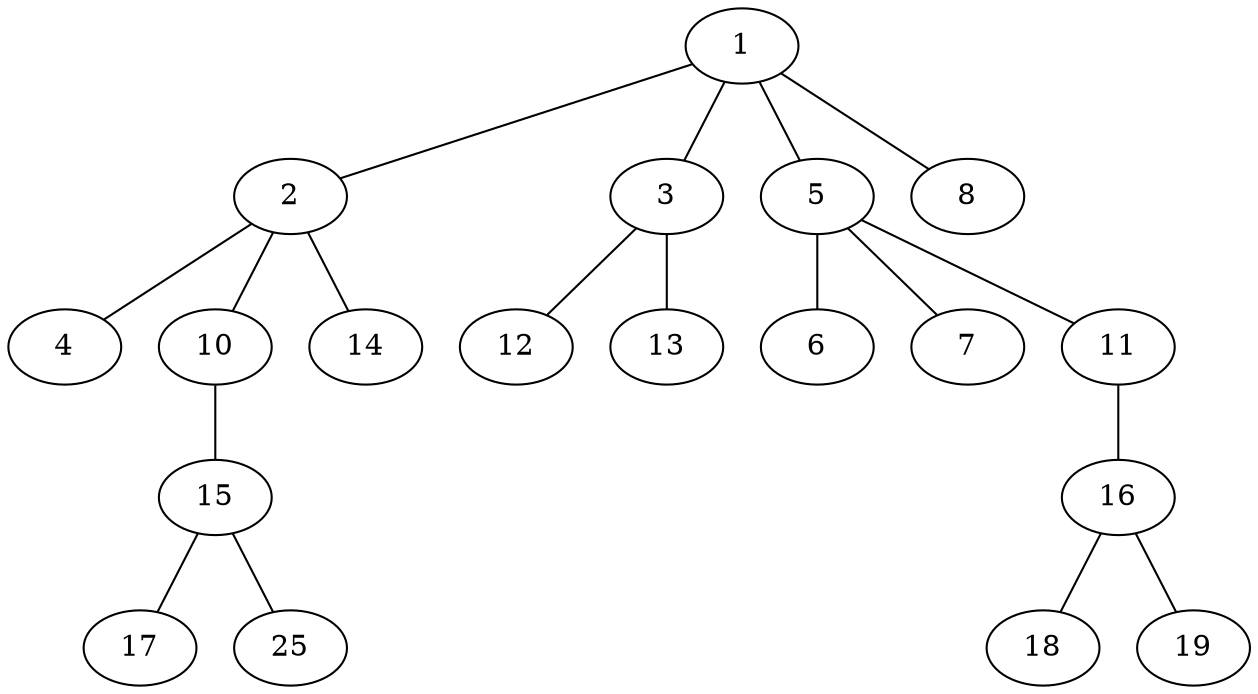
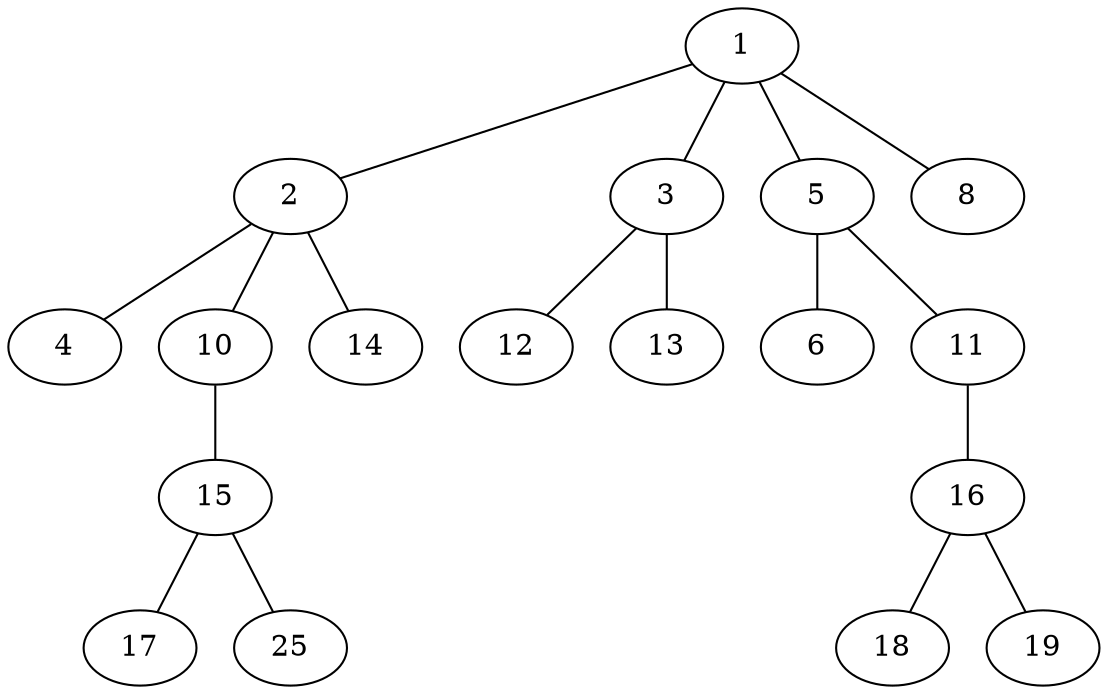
(968, 347) -> none
